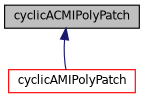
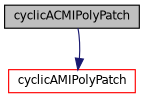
(64, 55) -> (80, 43)
